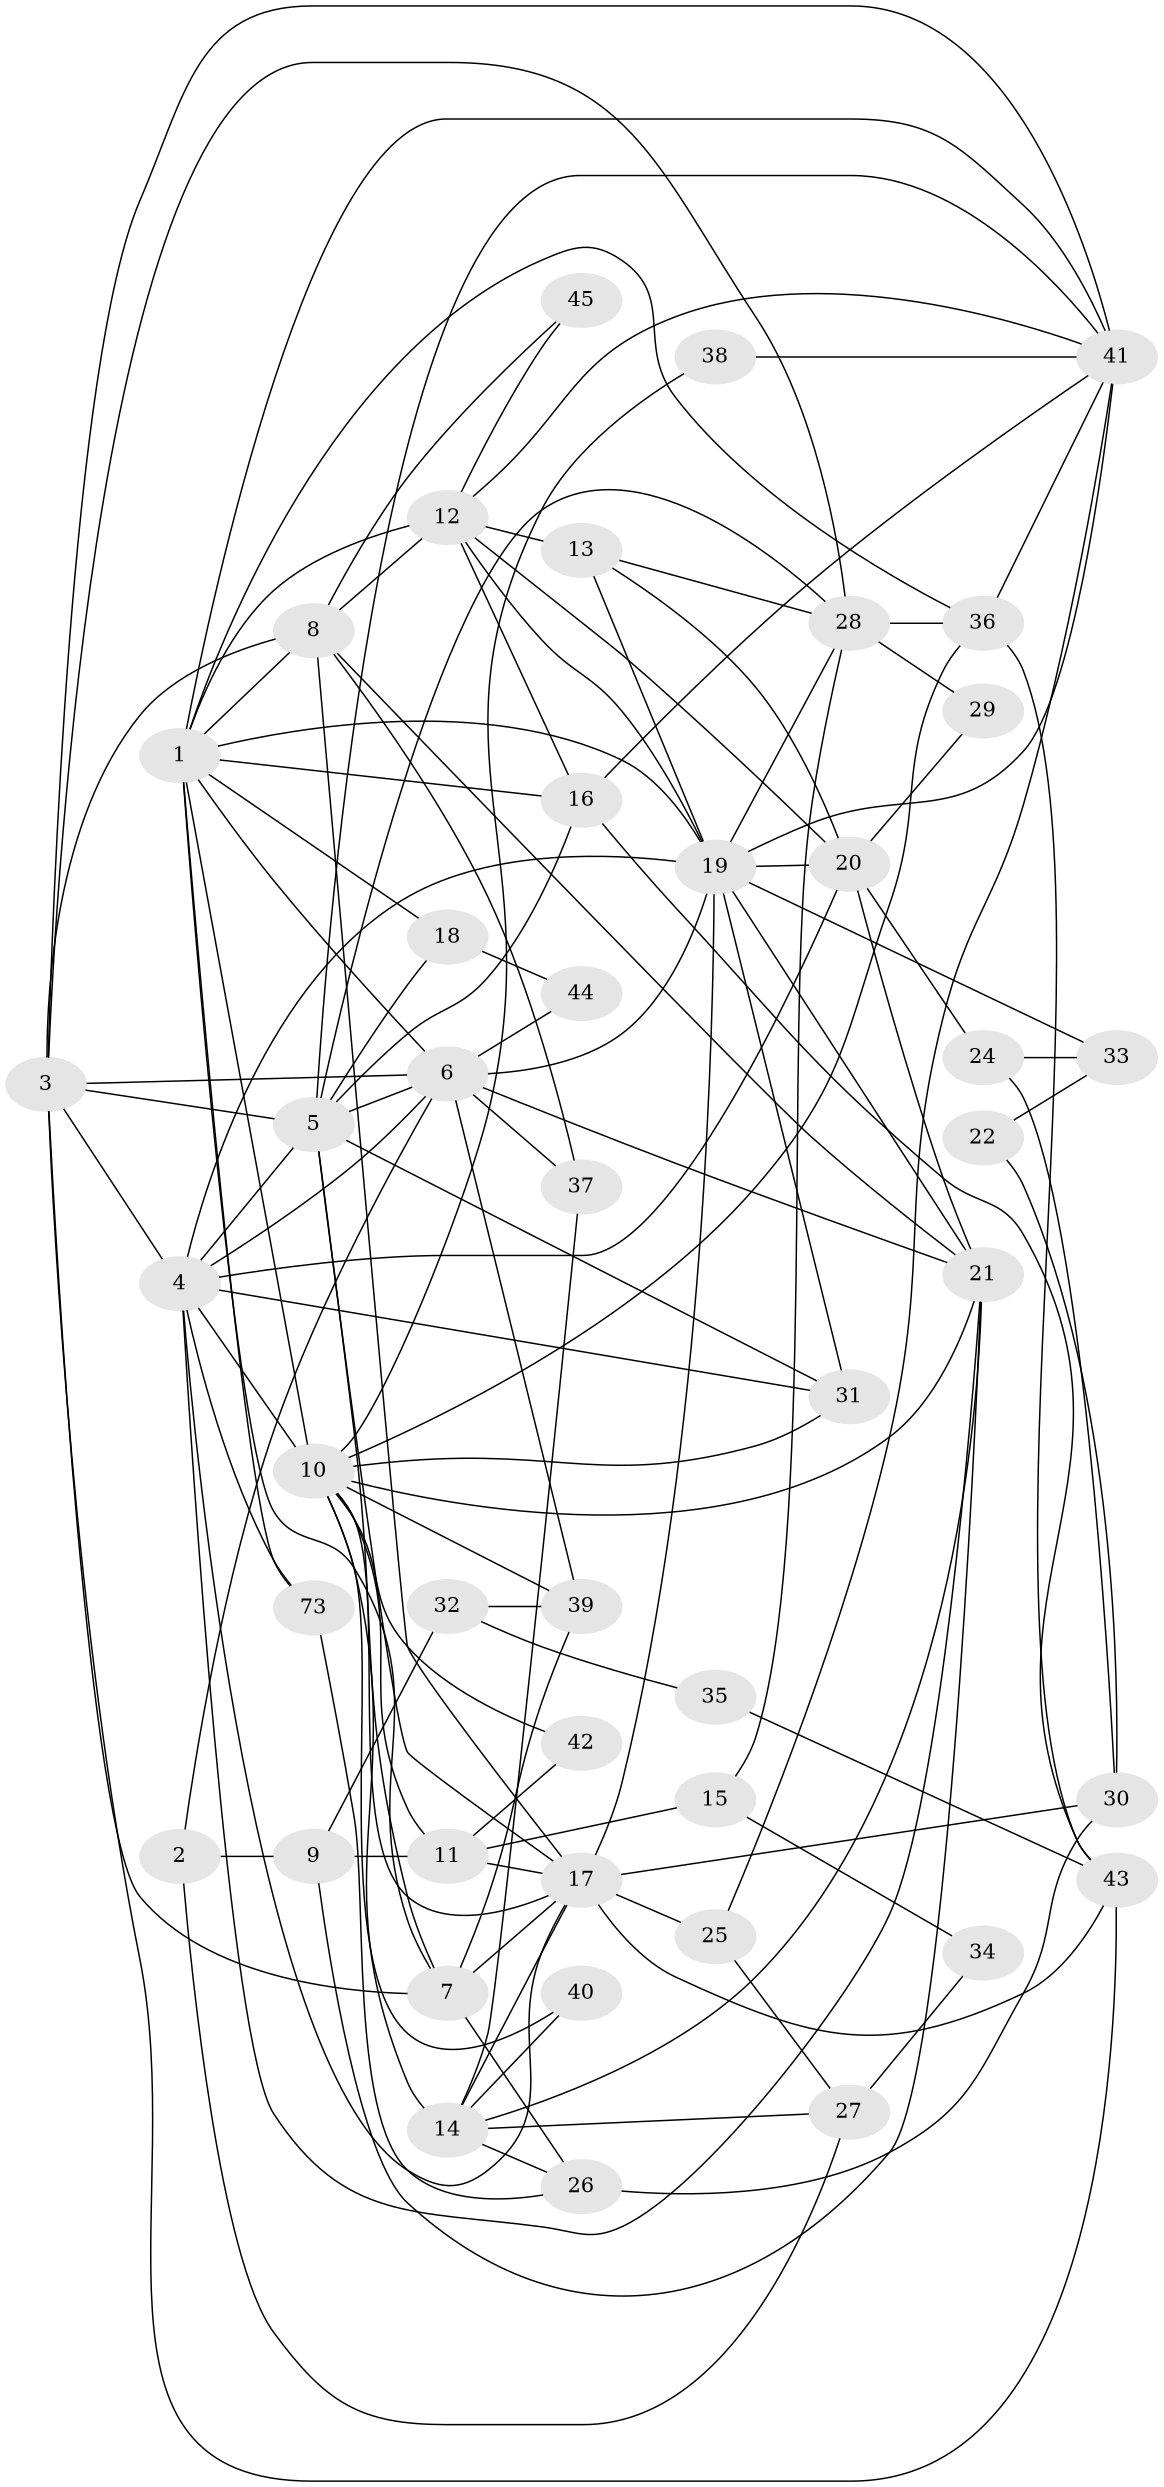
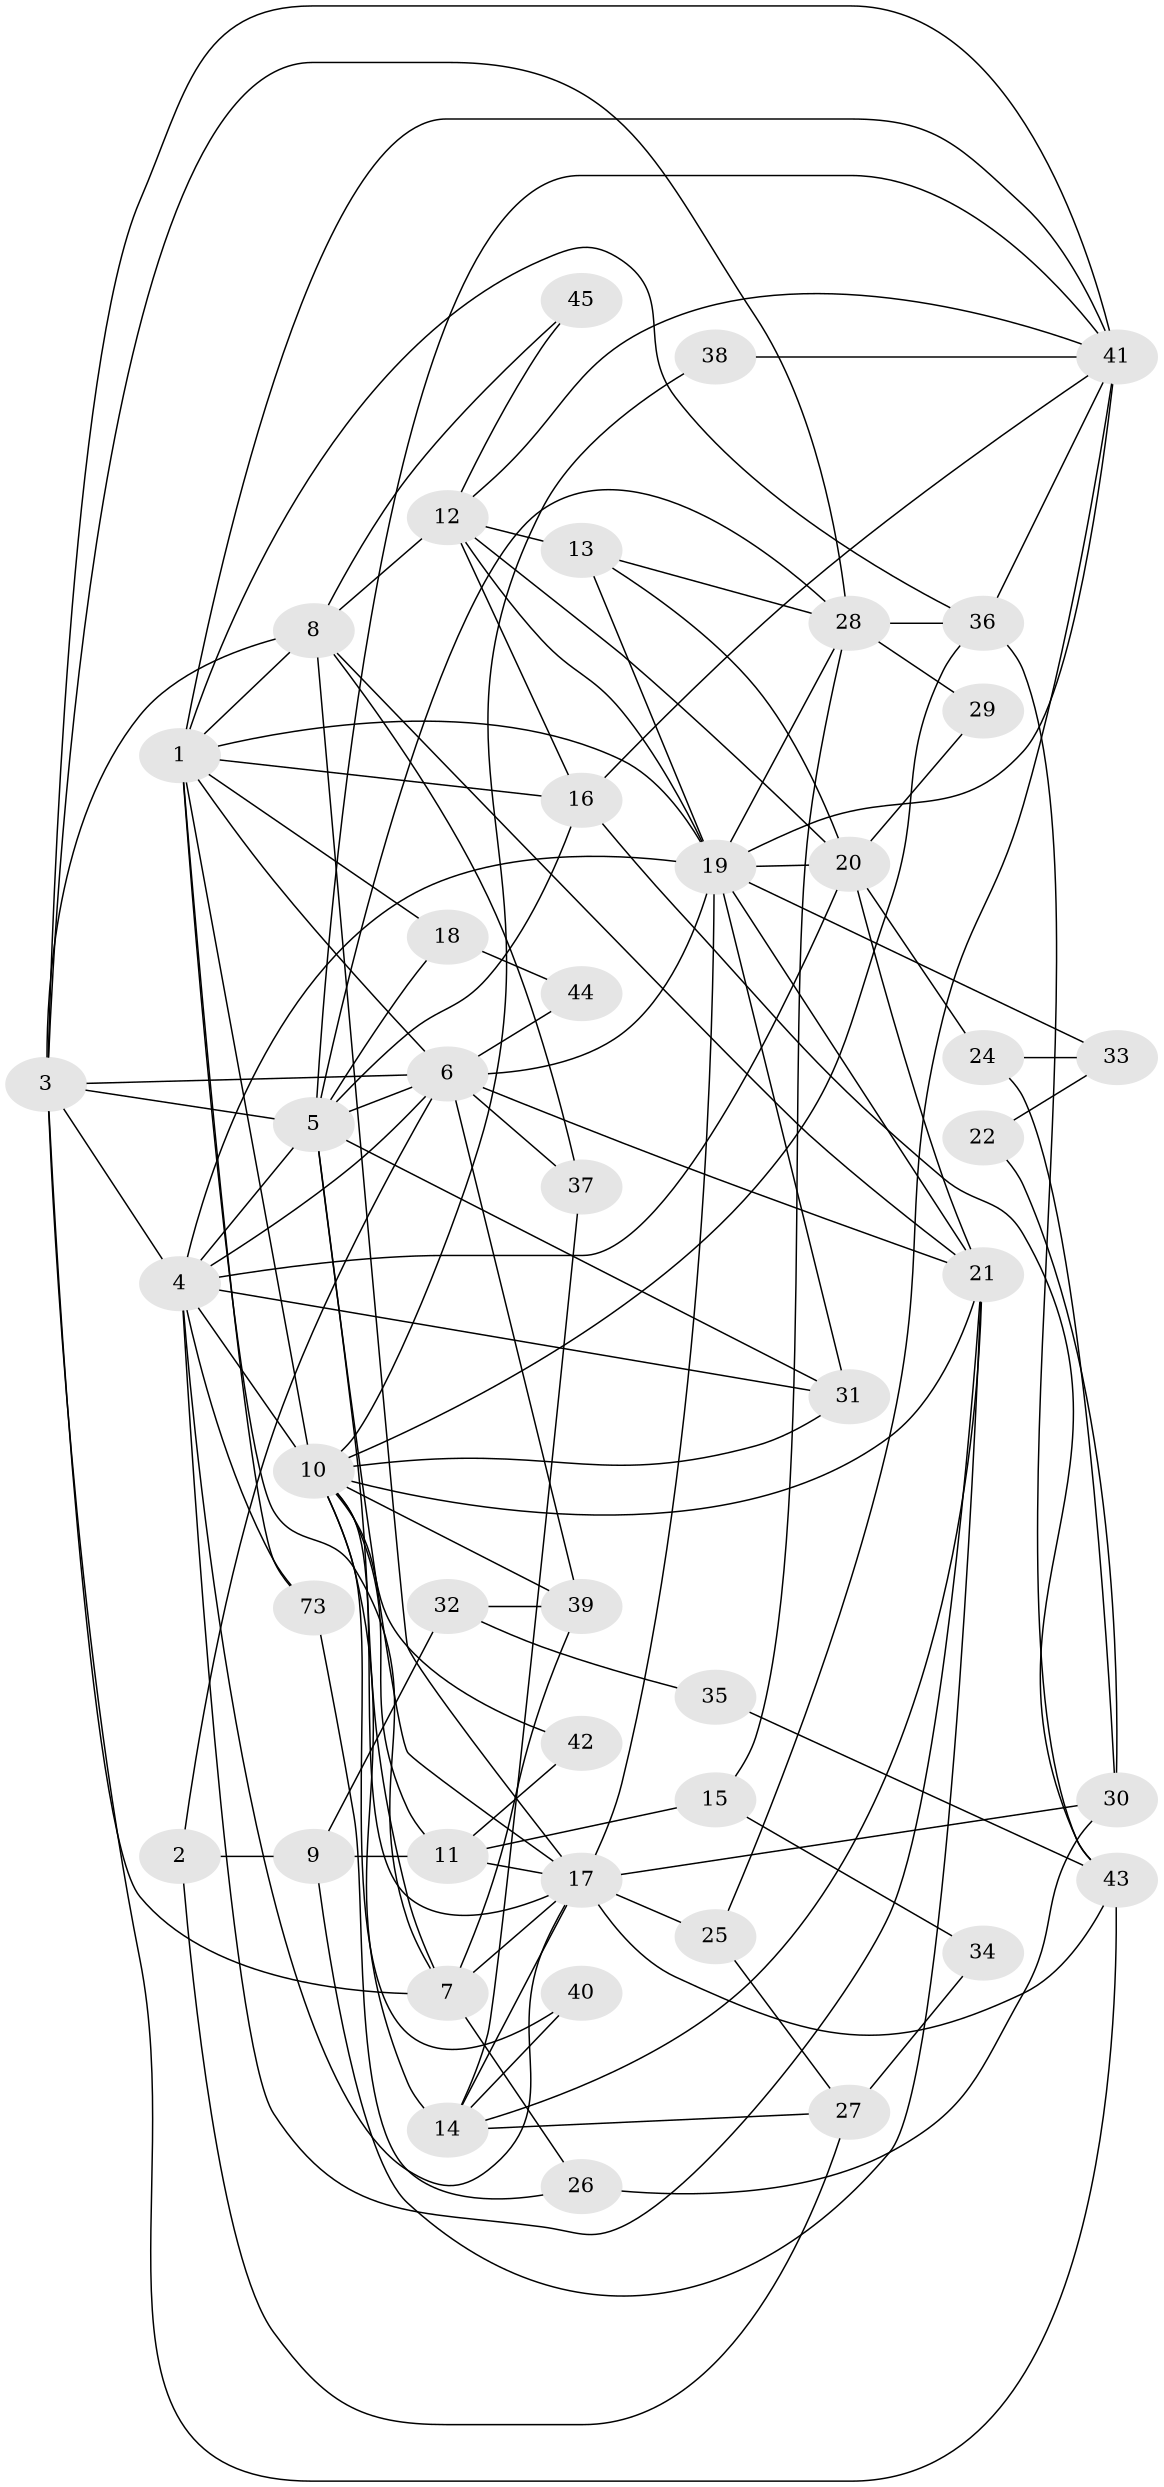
(270, 595) -> none
(515, 2158) -> none
